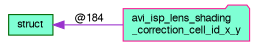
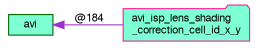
(31, 25) -> (31, 25)
